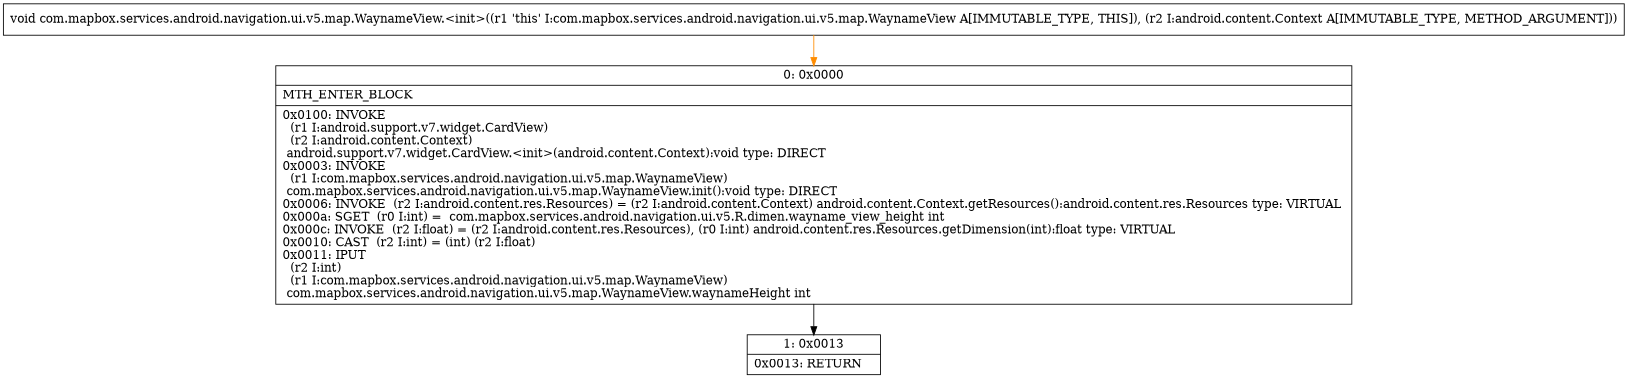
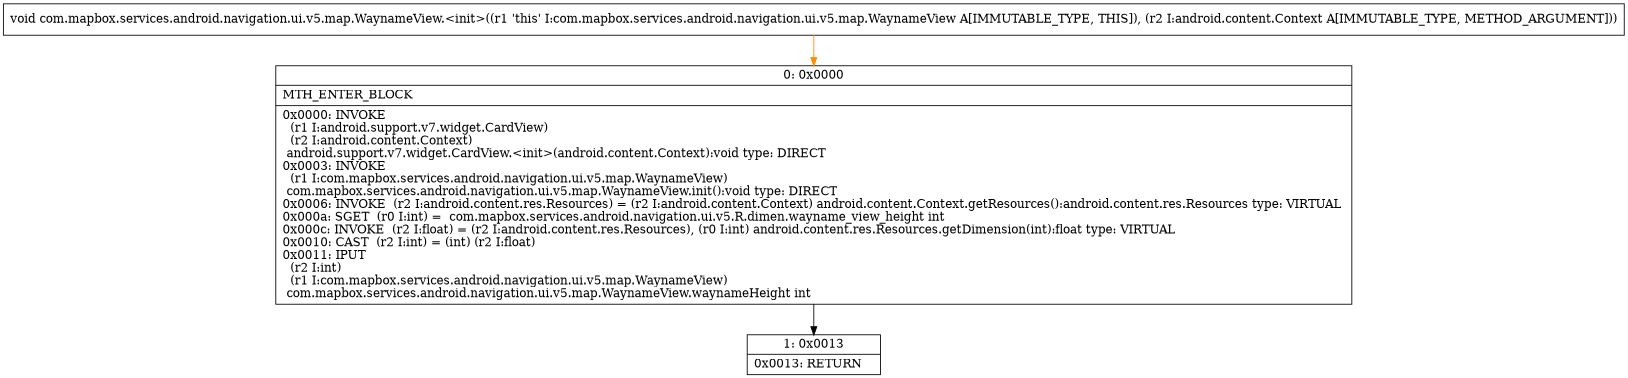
(338, 115) -> (338, 115)
